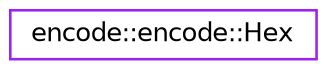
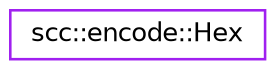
(163, 35) -> (138, 35)
